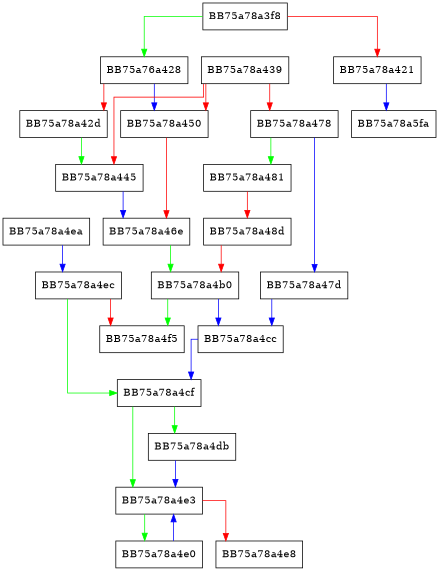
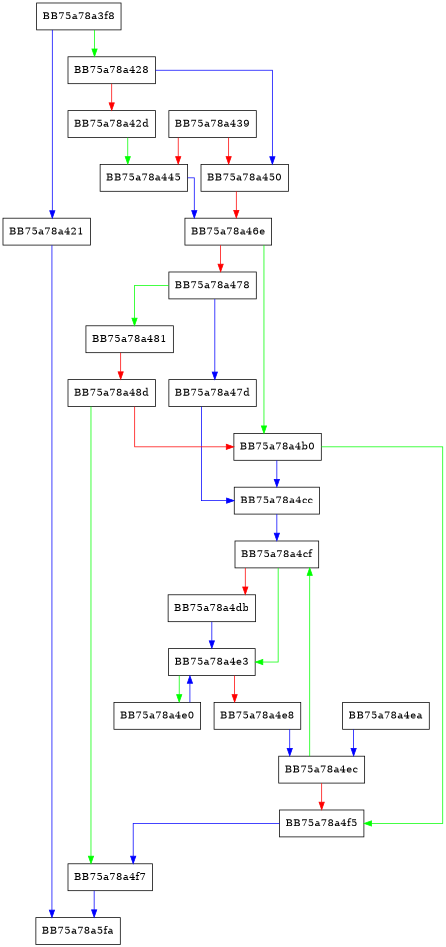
(349, 16) -> (52, 120)
(144, 70) -> (112, 70)
(270, 93) -> (221, 255)
(175, 416) -> (245, 578)
none -> (290, 739)
none -> (110, 877)
